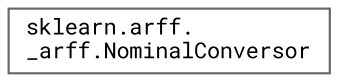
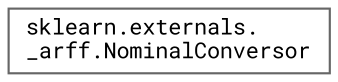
(169, 41) -> (169, 41)
